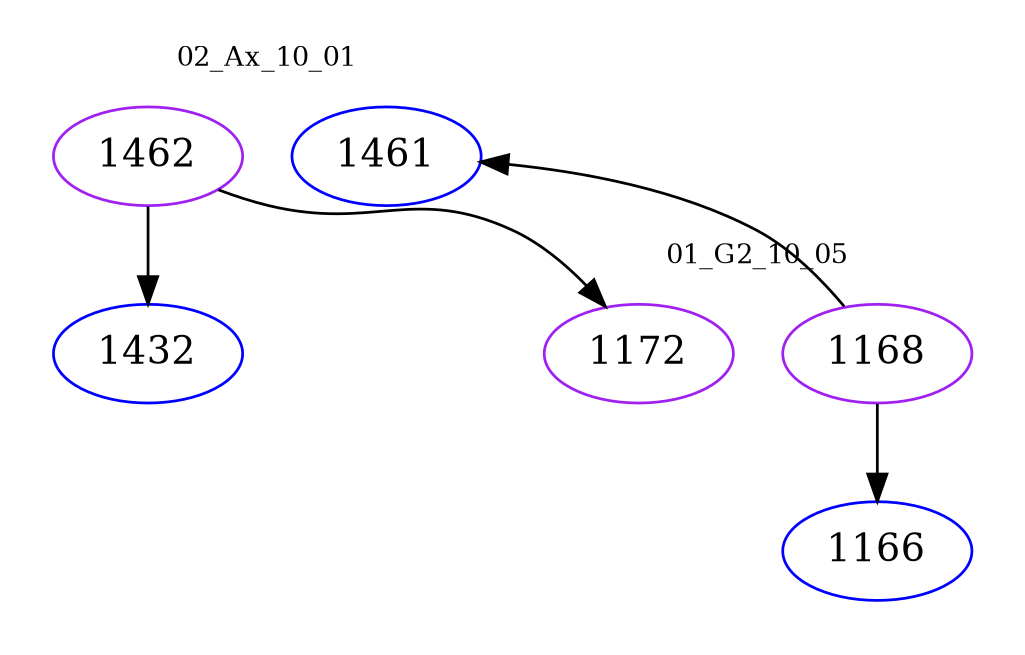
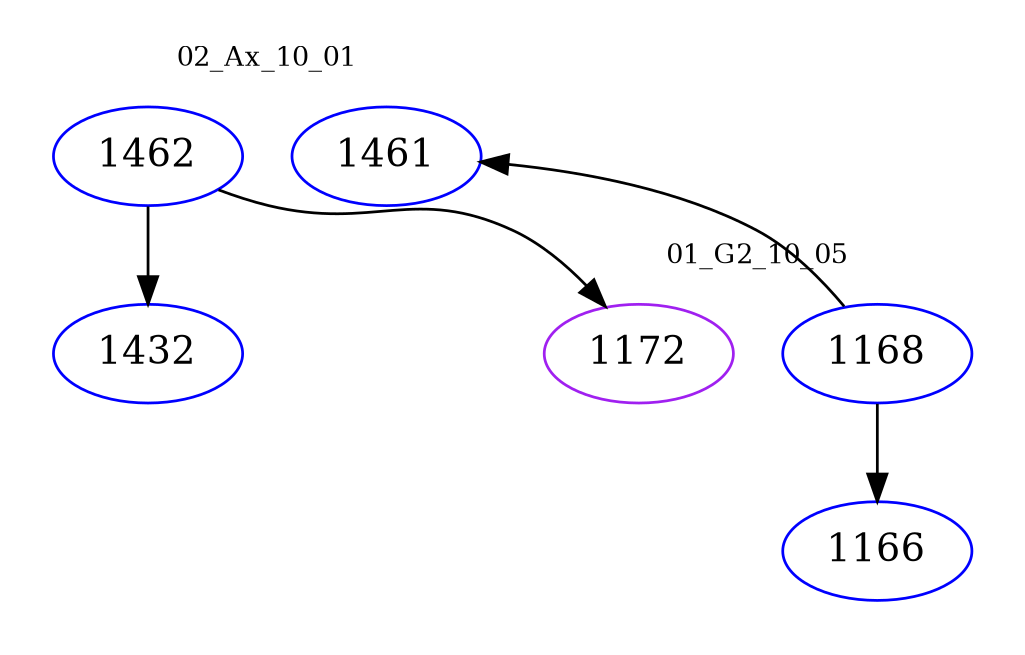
(148, 156) -> (148, 156)
(877, 354) -> (877, 354)
